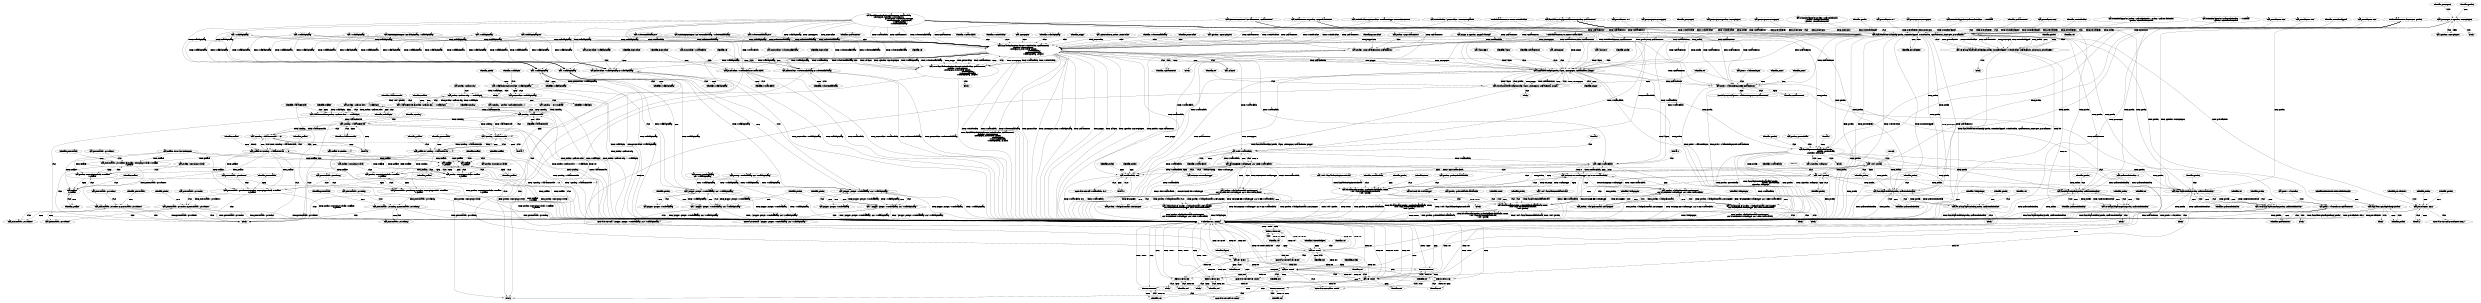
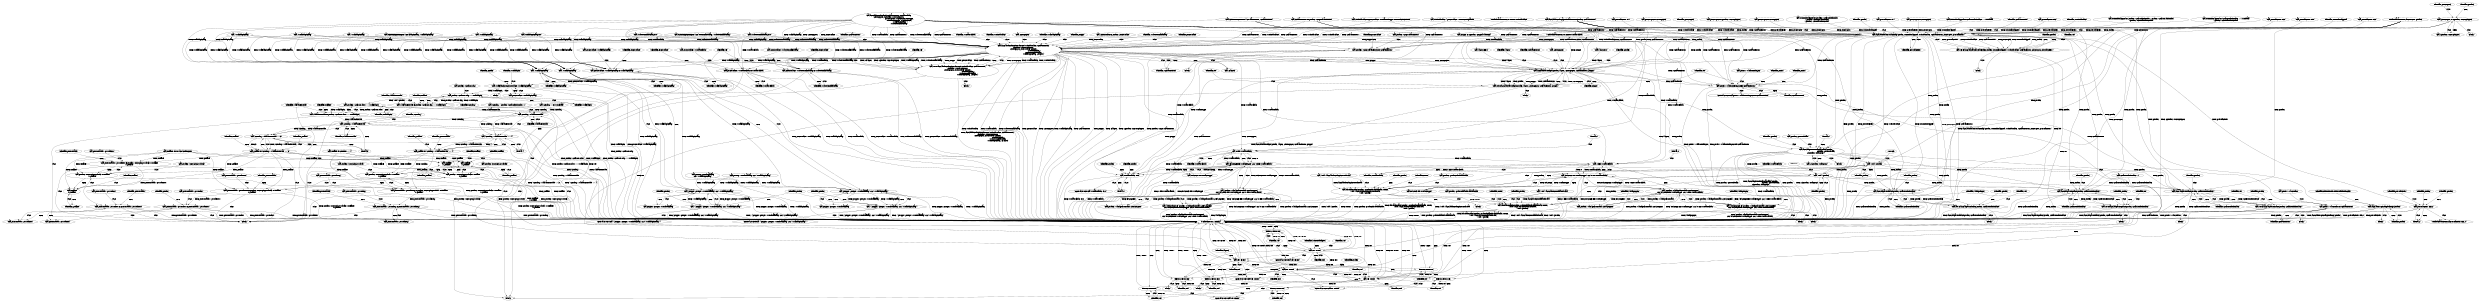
(1219, 35) -> none
(1198, 110) -> (1198, 110)
(2449, 222) -> (2449, 222)
